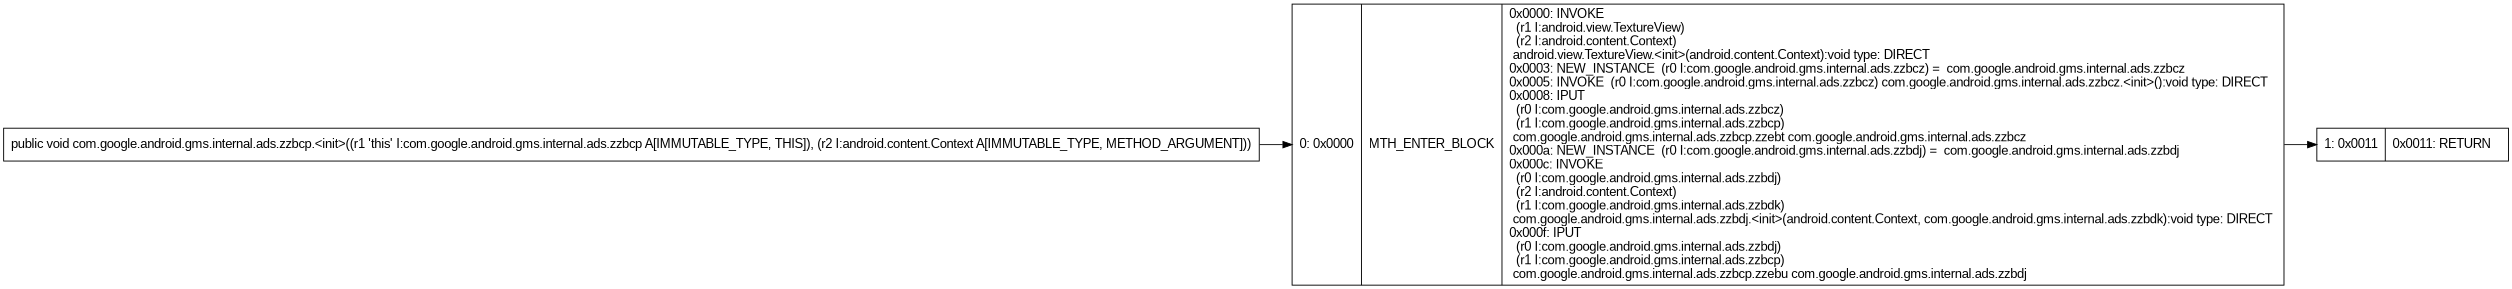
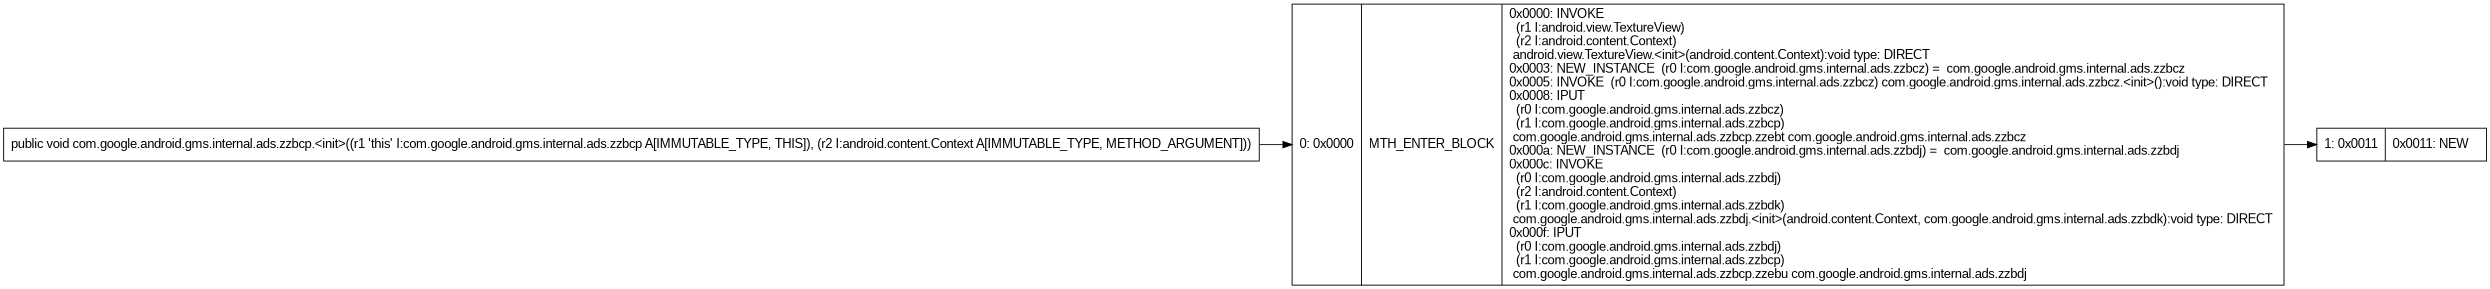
(2447, 144) -> (2436, 144)
